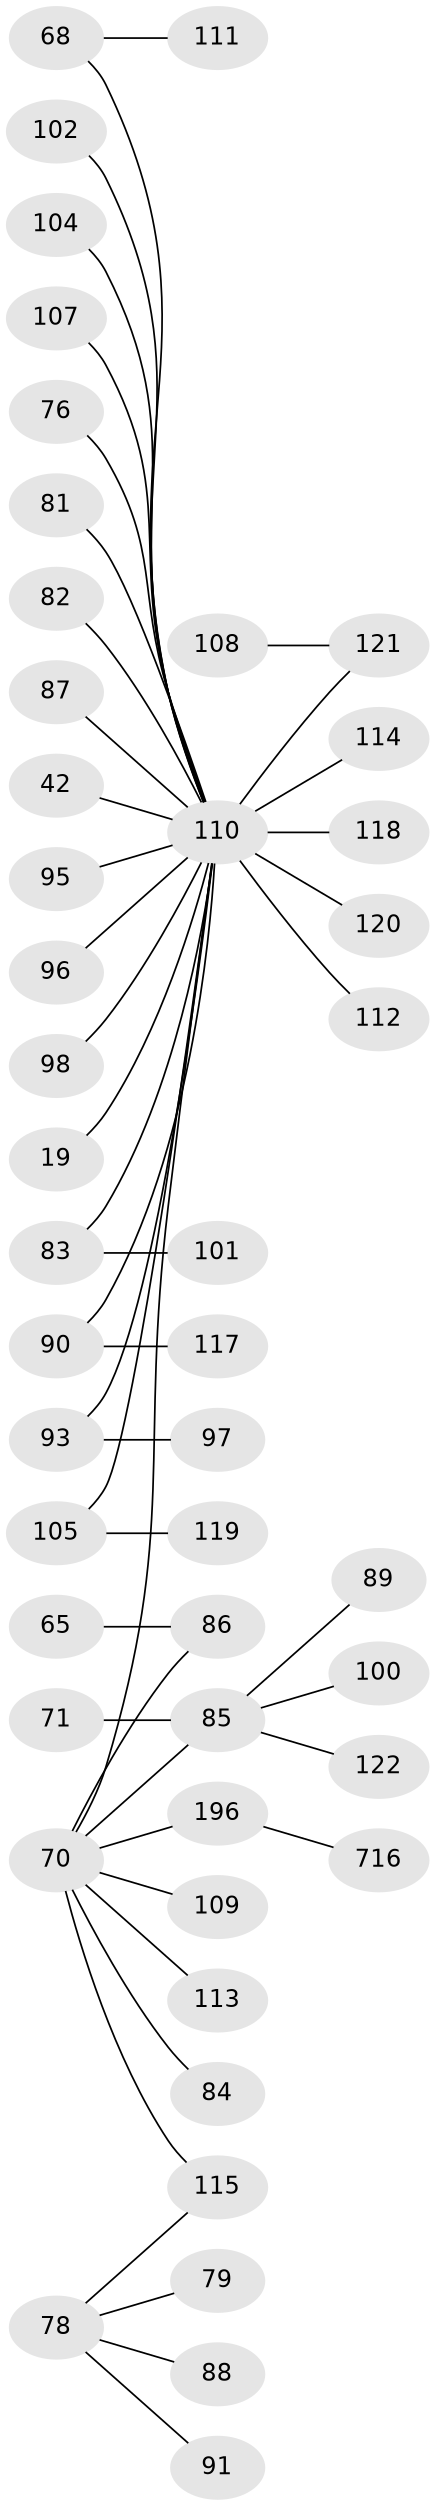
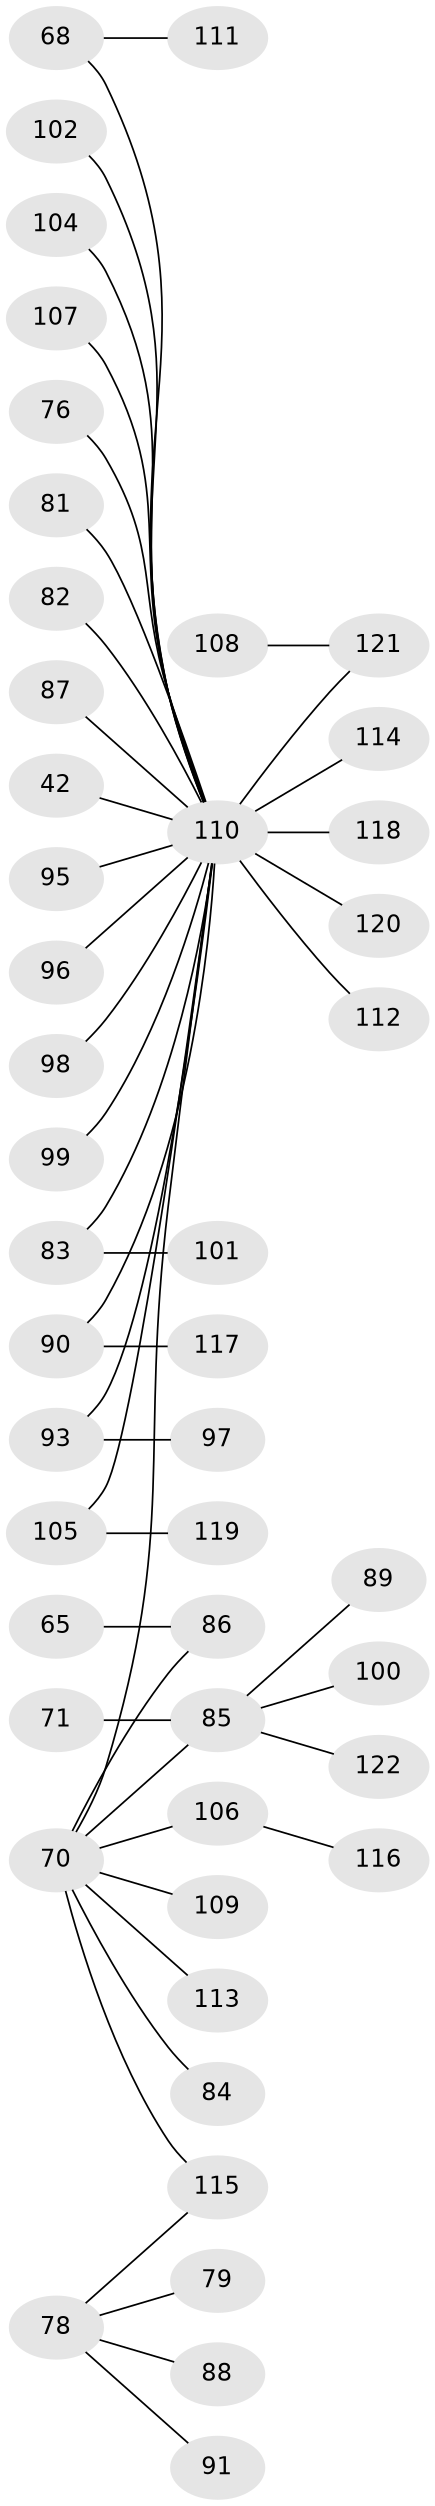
(56, 1159) -> (56, 1159)
(218, 1814) -> (218, 1814)
(379, 1860) -> (379, 1860)
